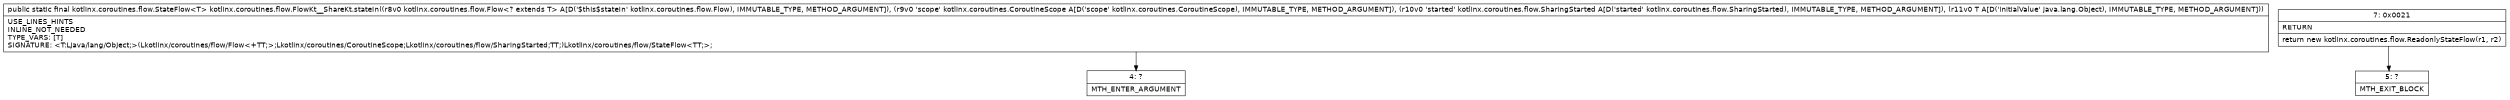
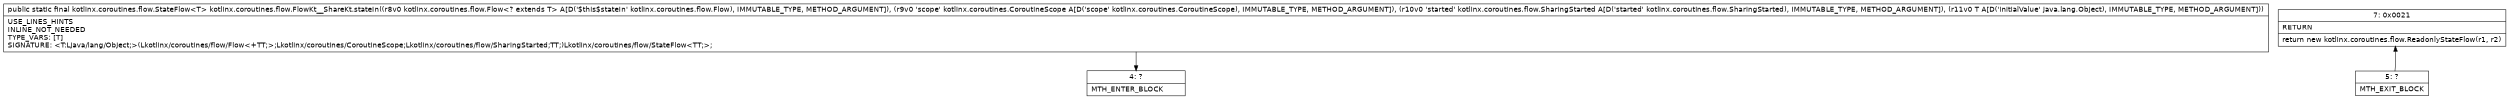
(2389, 56) -> (2395, 61)
(1136, 89) -> (1127, 89)
